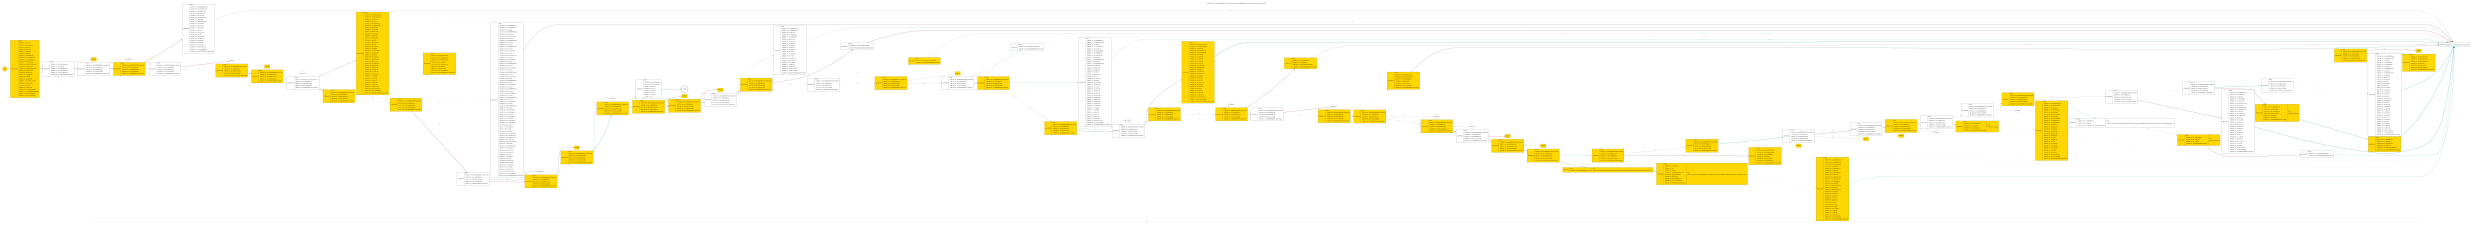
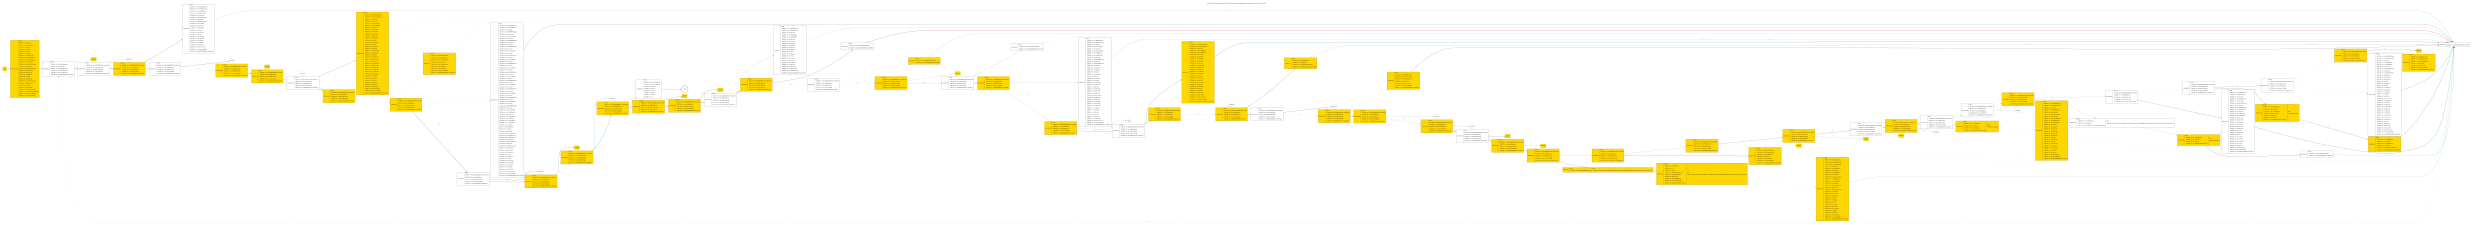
(1799, 136) -> (1799, 136)
